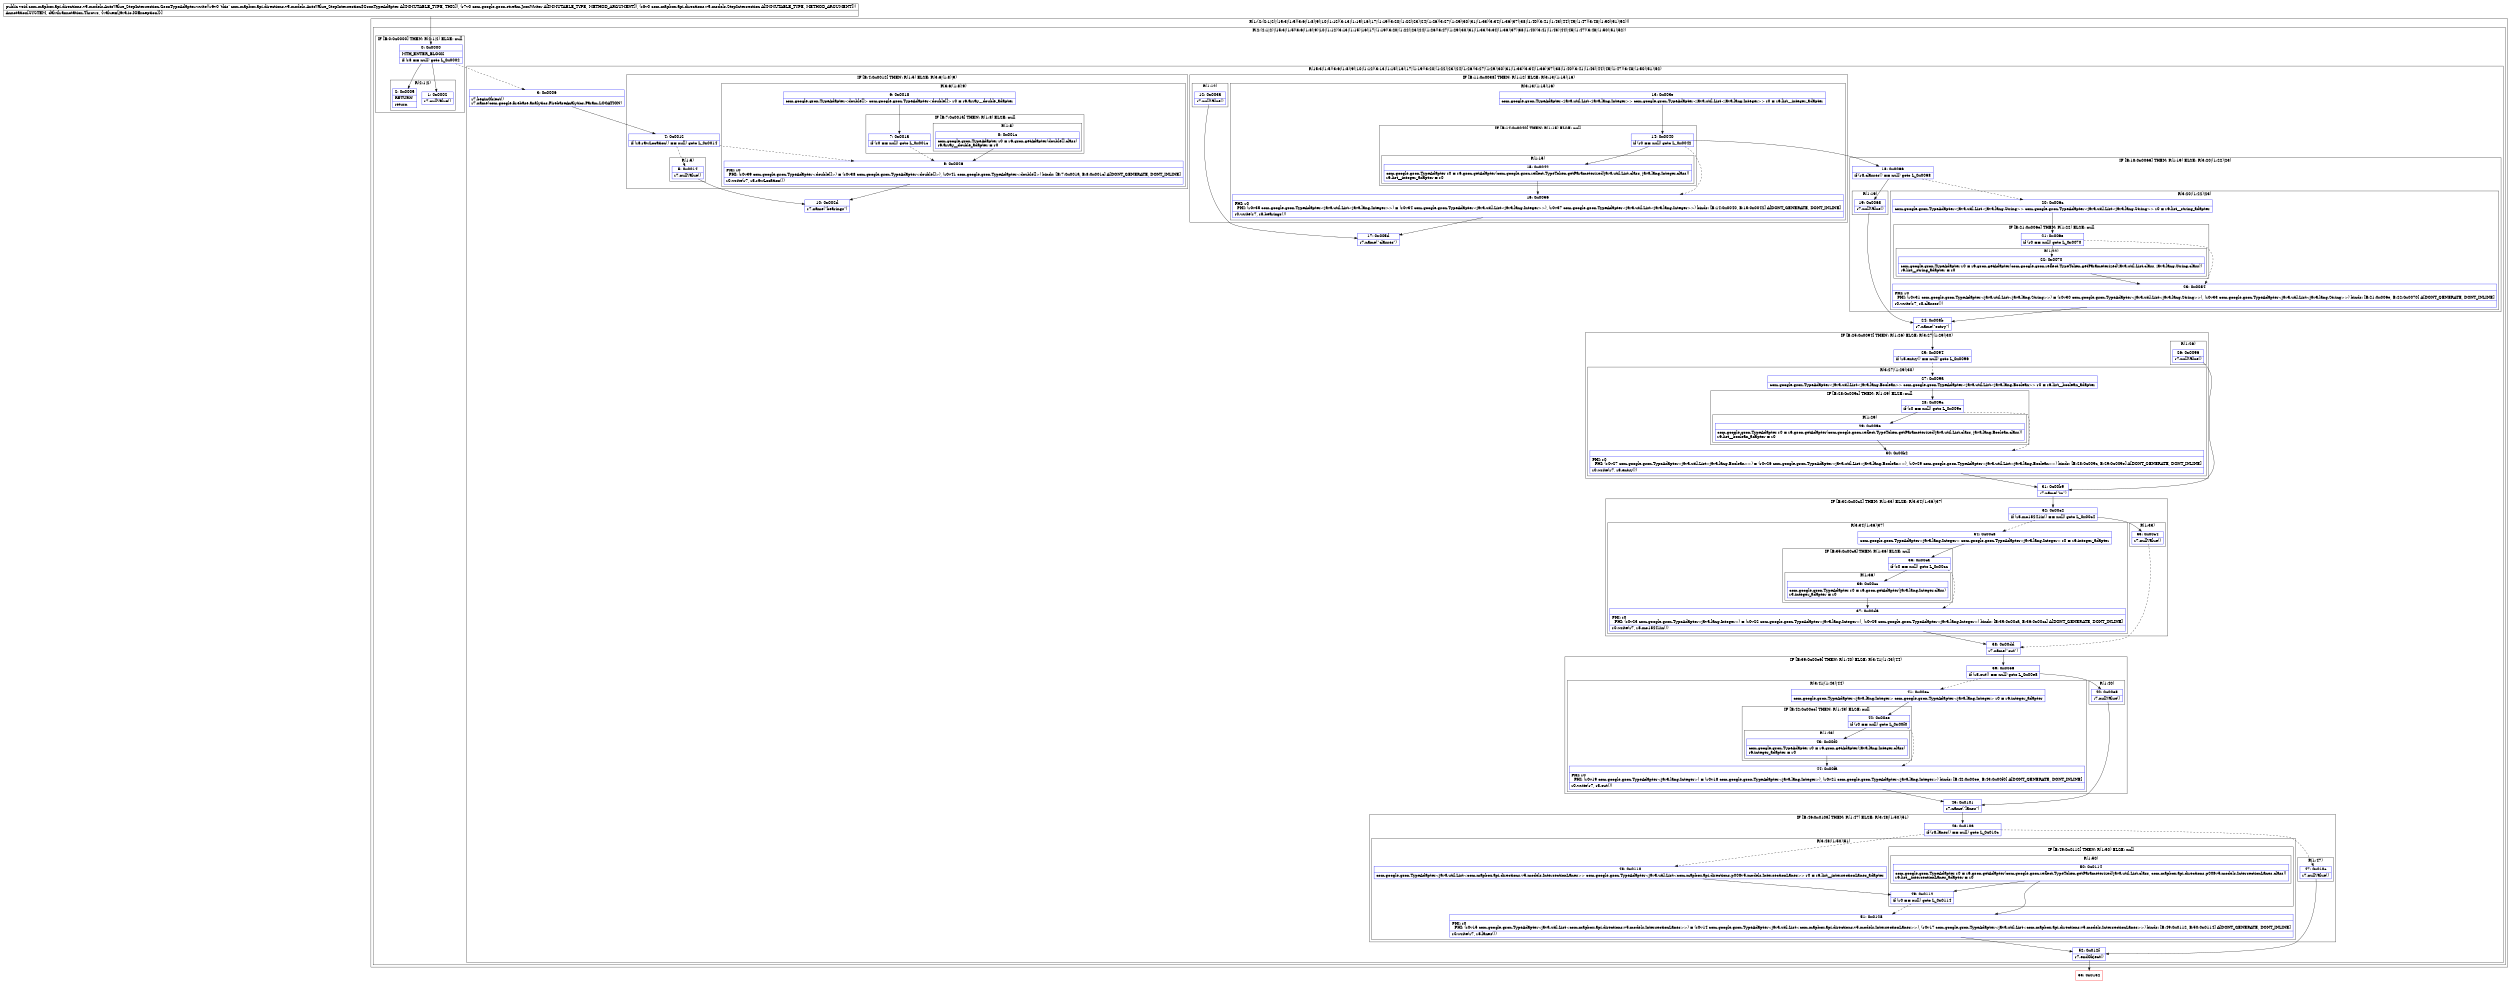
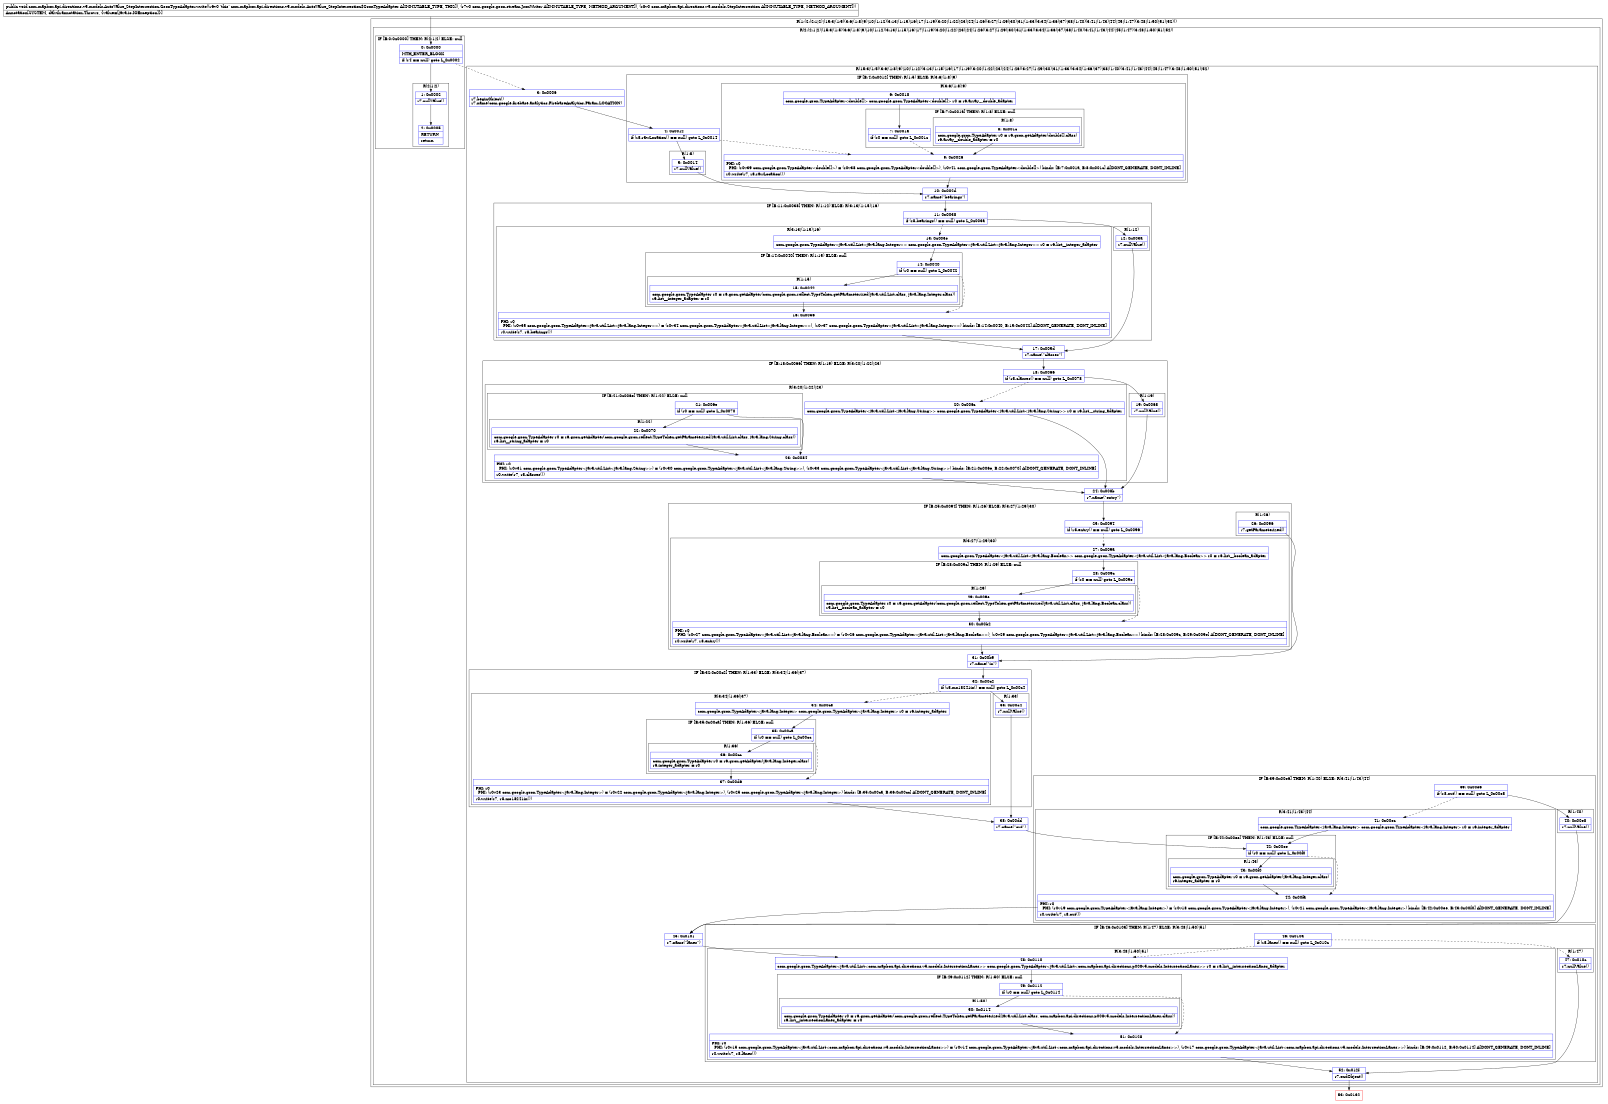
(431, 60) -> (431, 60)
(414, 75) -> (431, 113)
(1786, 146) -> (1044, 363)
(680, 155) -> (680, 149)
(1893, 176) -> (1044, 379)
none -> (945, 218)
(2052, 221) -> (1081, 437)
(2164, 243) -> (781, 417)
(2188, 359) -> (1263, 530)
(1747, 437) -> (855, 608)
(1813, 595) -> (677, 766)
(2124, 638) -> (1011, 765)
(2003, 658) -> (1134, 843)
(1963, 816) -> (769, 953)
(1990, 886) -> (1009, 1001)
